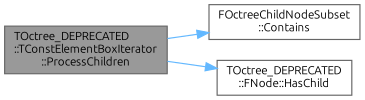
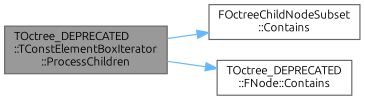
(284, 78) -> (284, 78)
